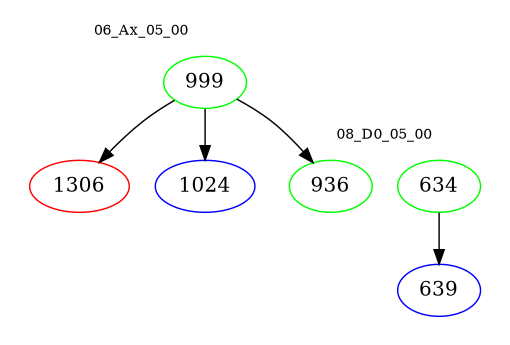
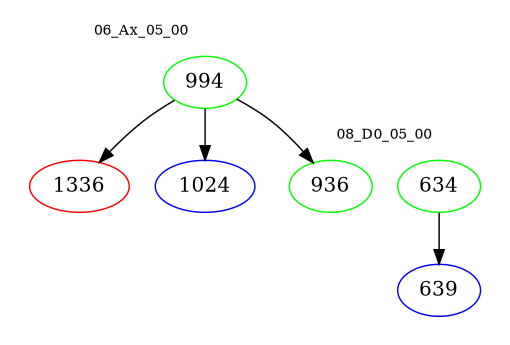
(205, 82) -> (205, 82)
(79, 186) -> (79, 186)
